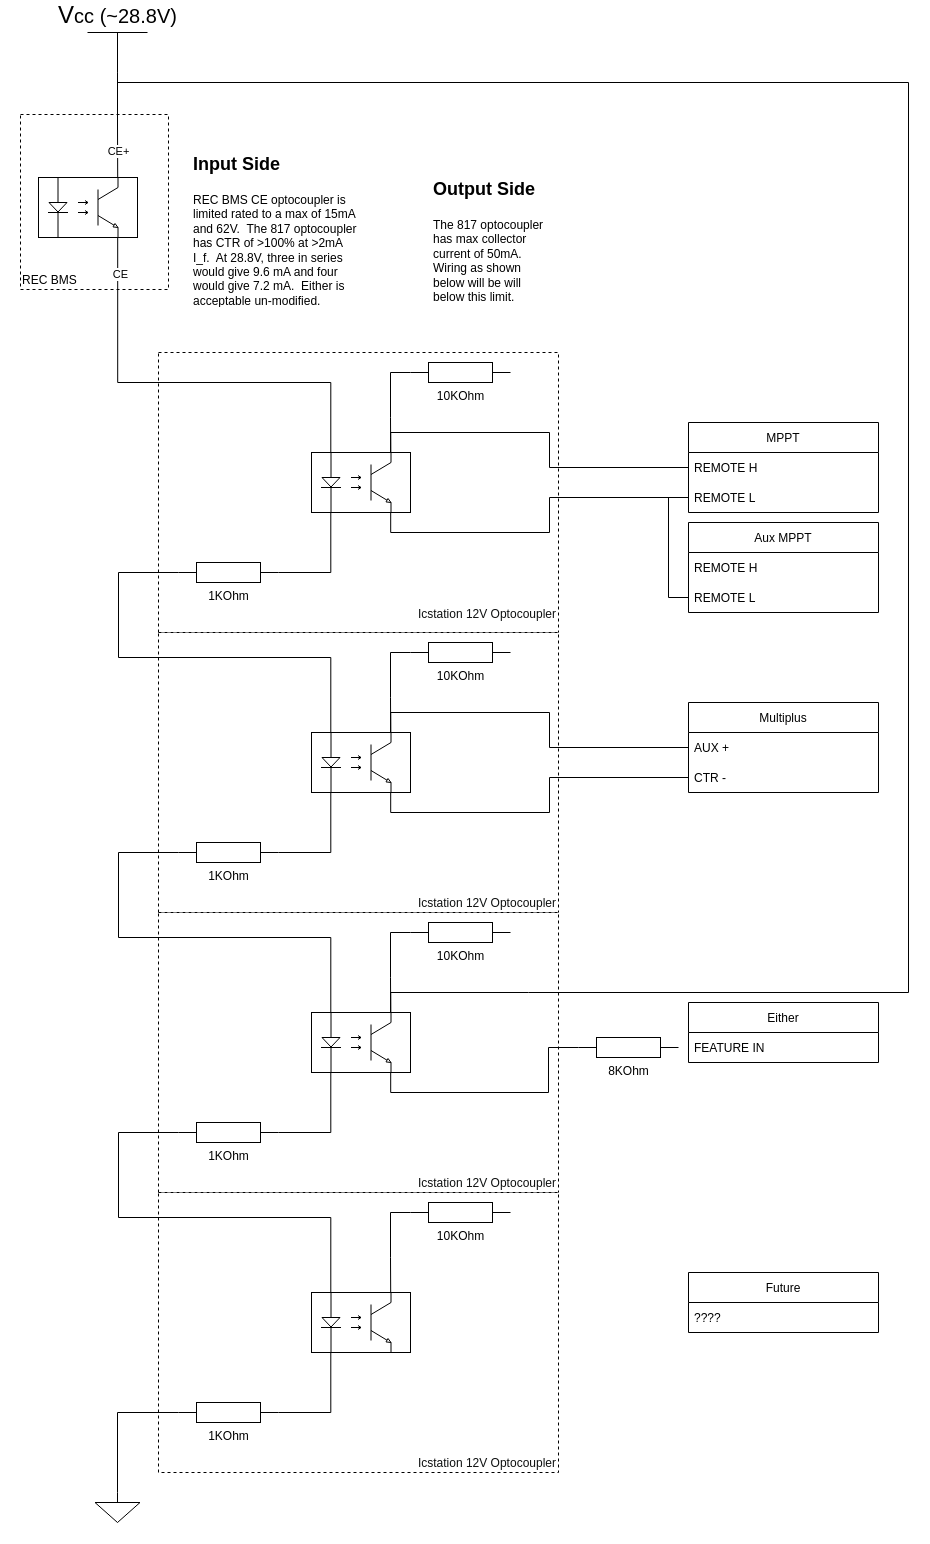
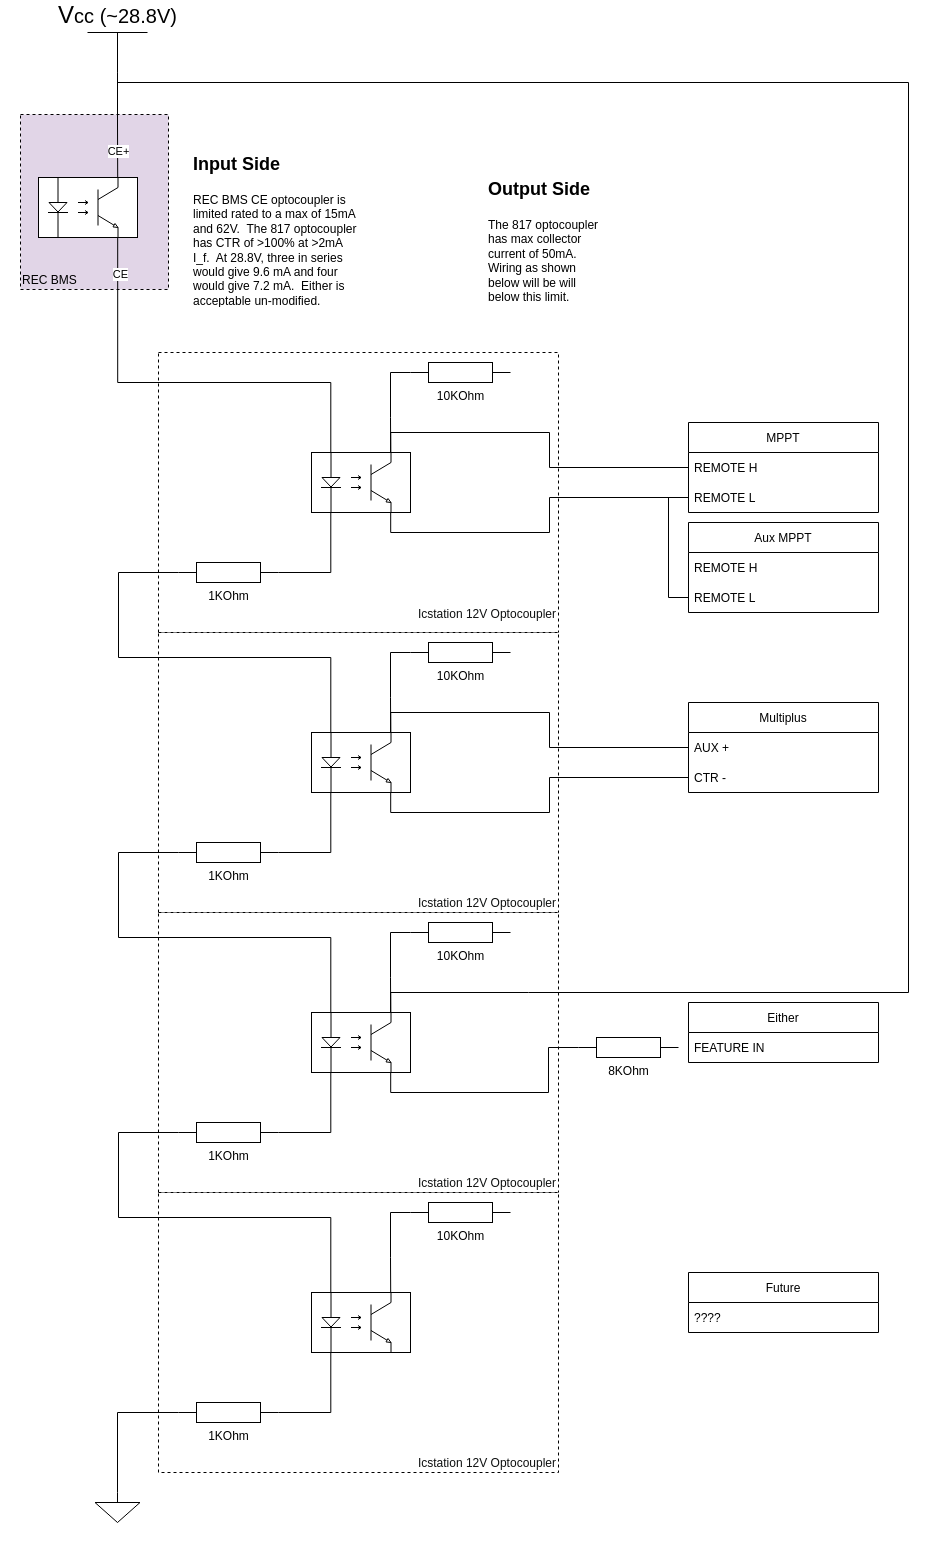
(494, 253) -> (549, 253)
(44, 279) -> (44, 279)
